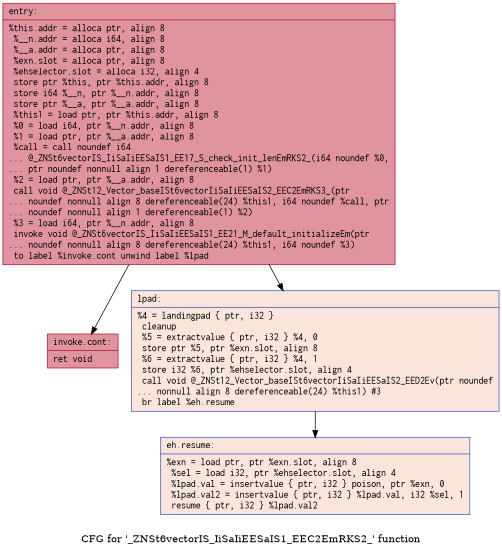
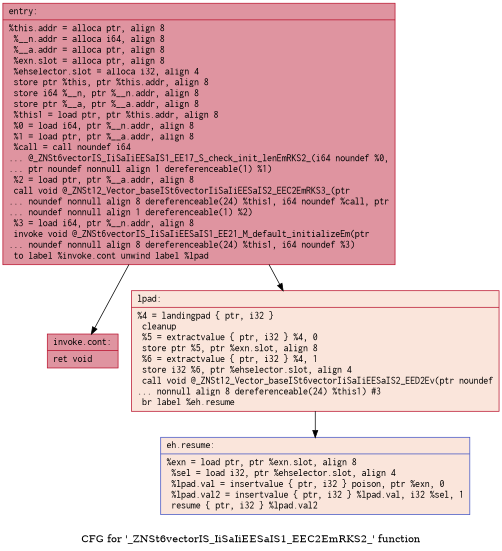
(315, 351) -> (315, 351)
